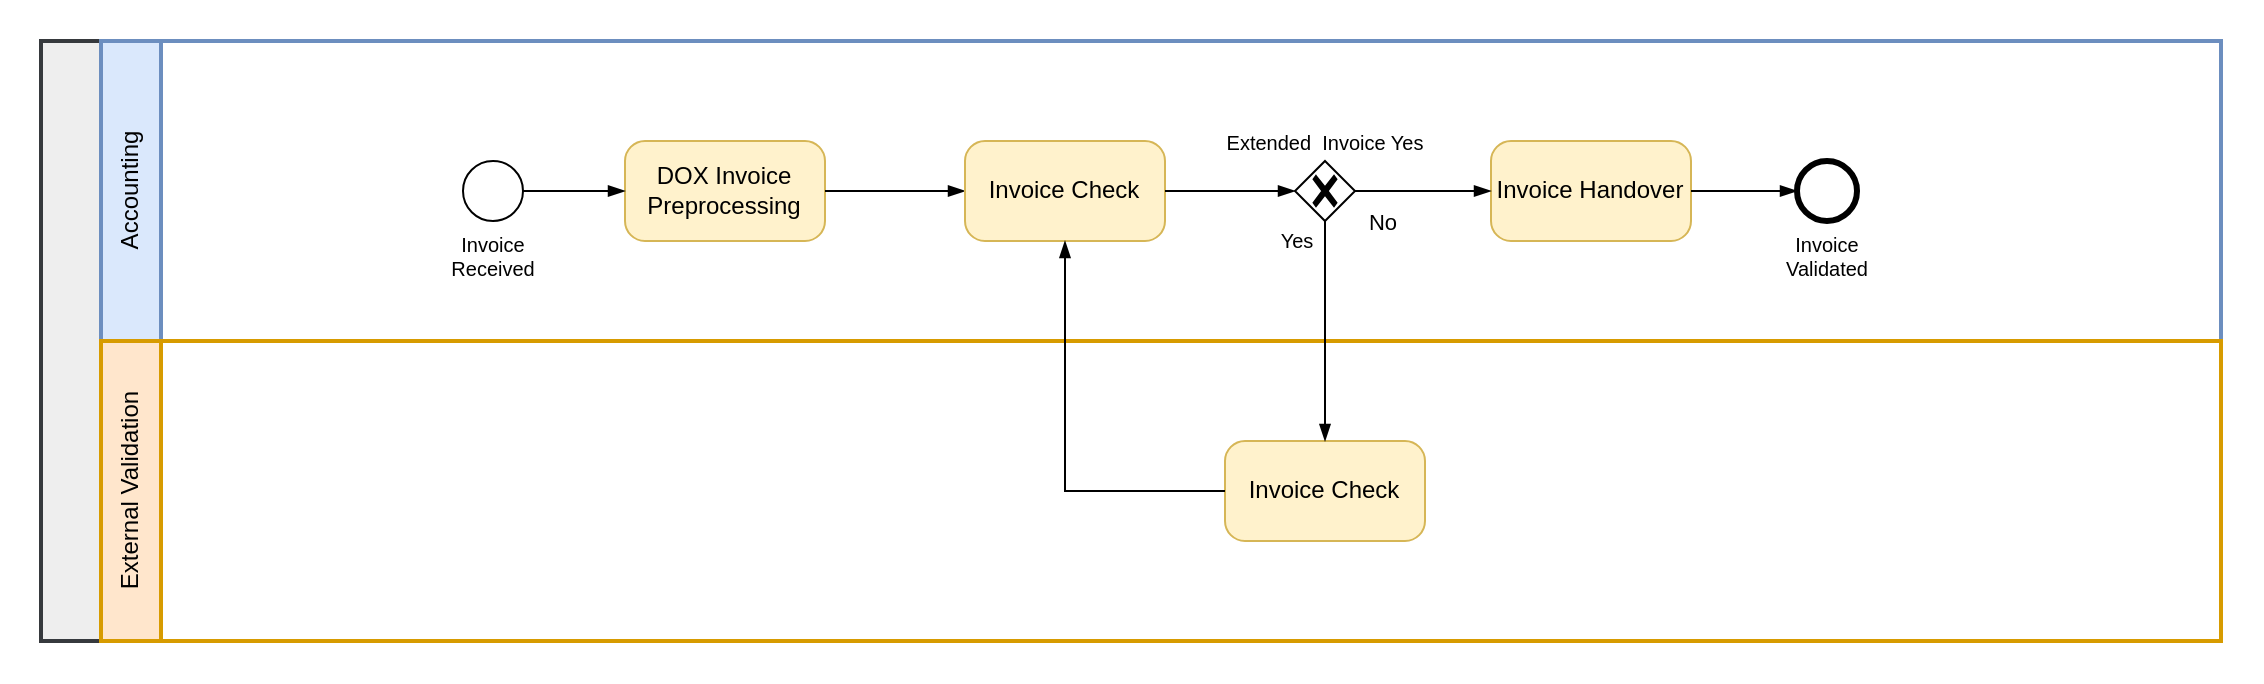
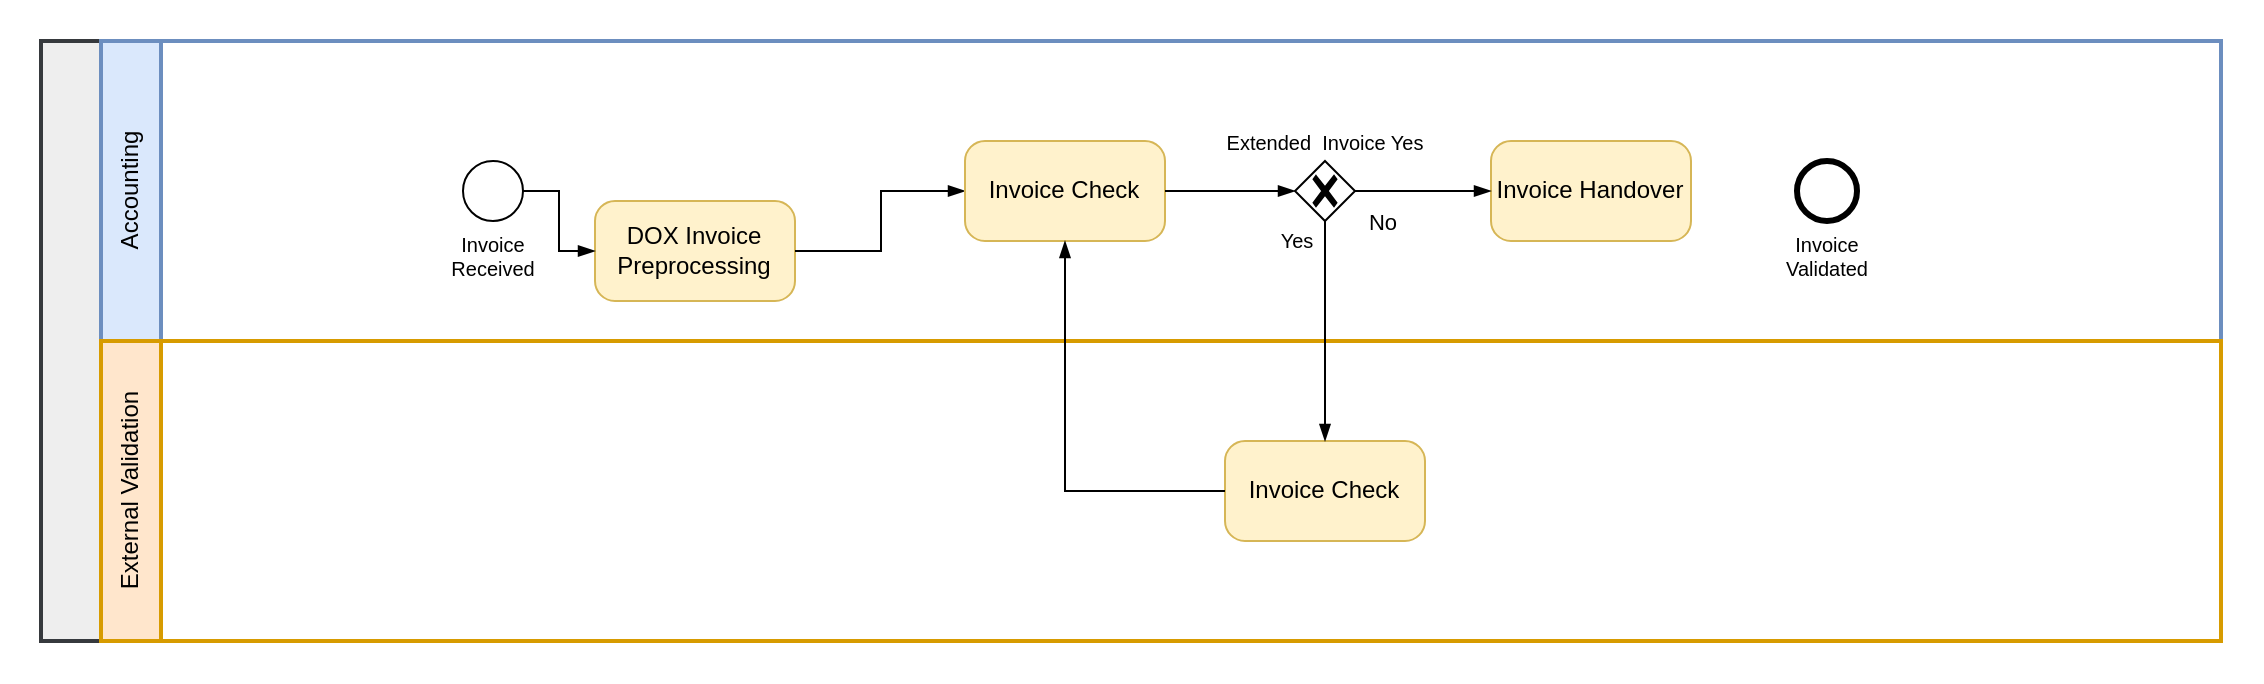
(725, 191) -> (695, 251)
(1735, 191) -> none
